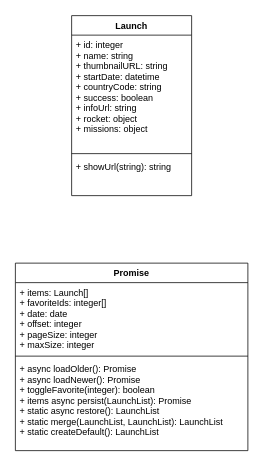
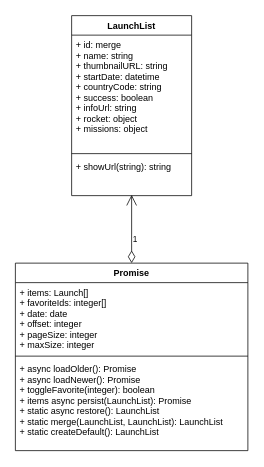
(131, 26) -> (131, 26)
(103, 45) -> (99, 45)
none -> (132, 225)
